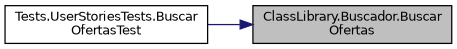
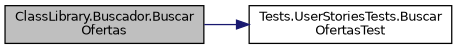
(224, 25) -> (220, 25)
